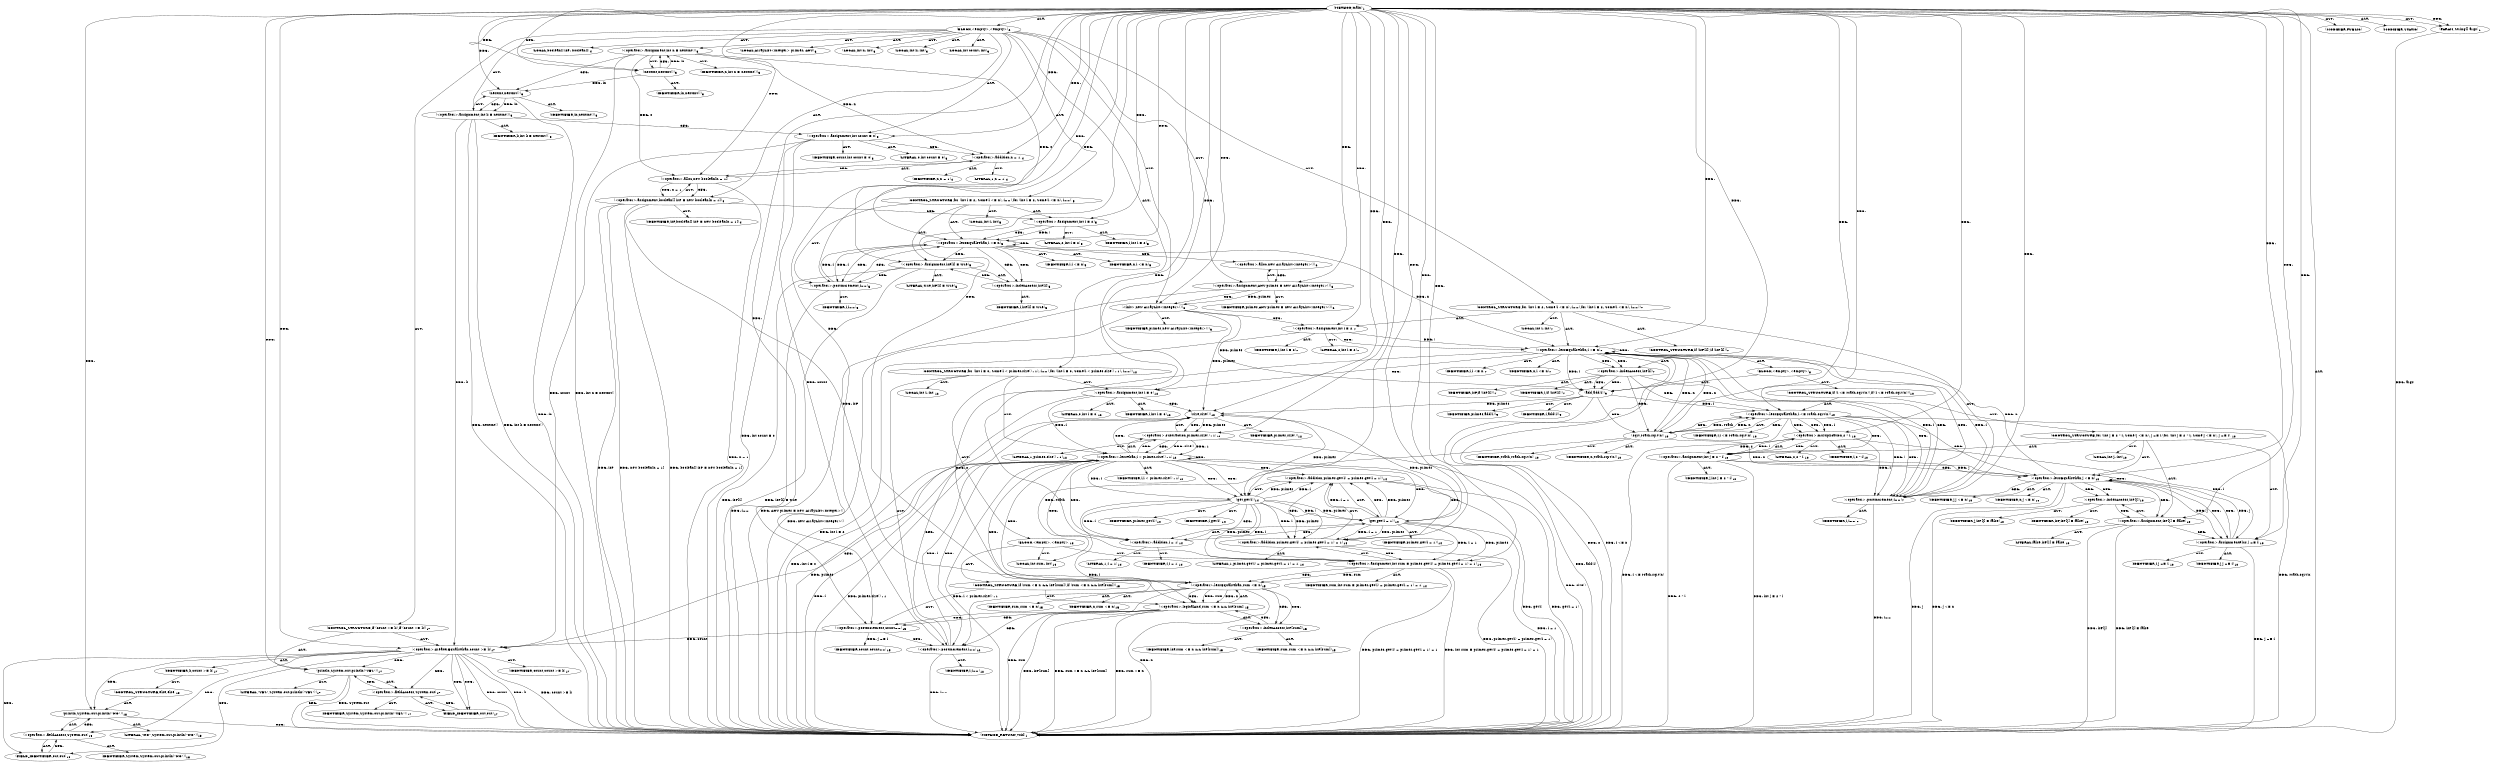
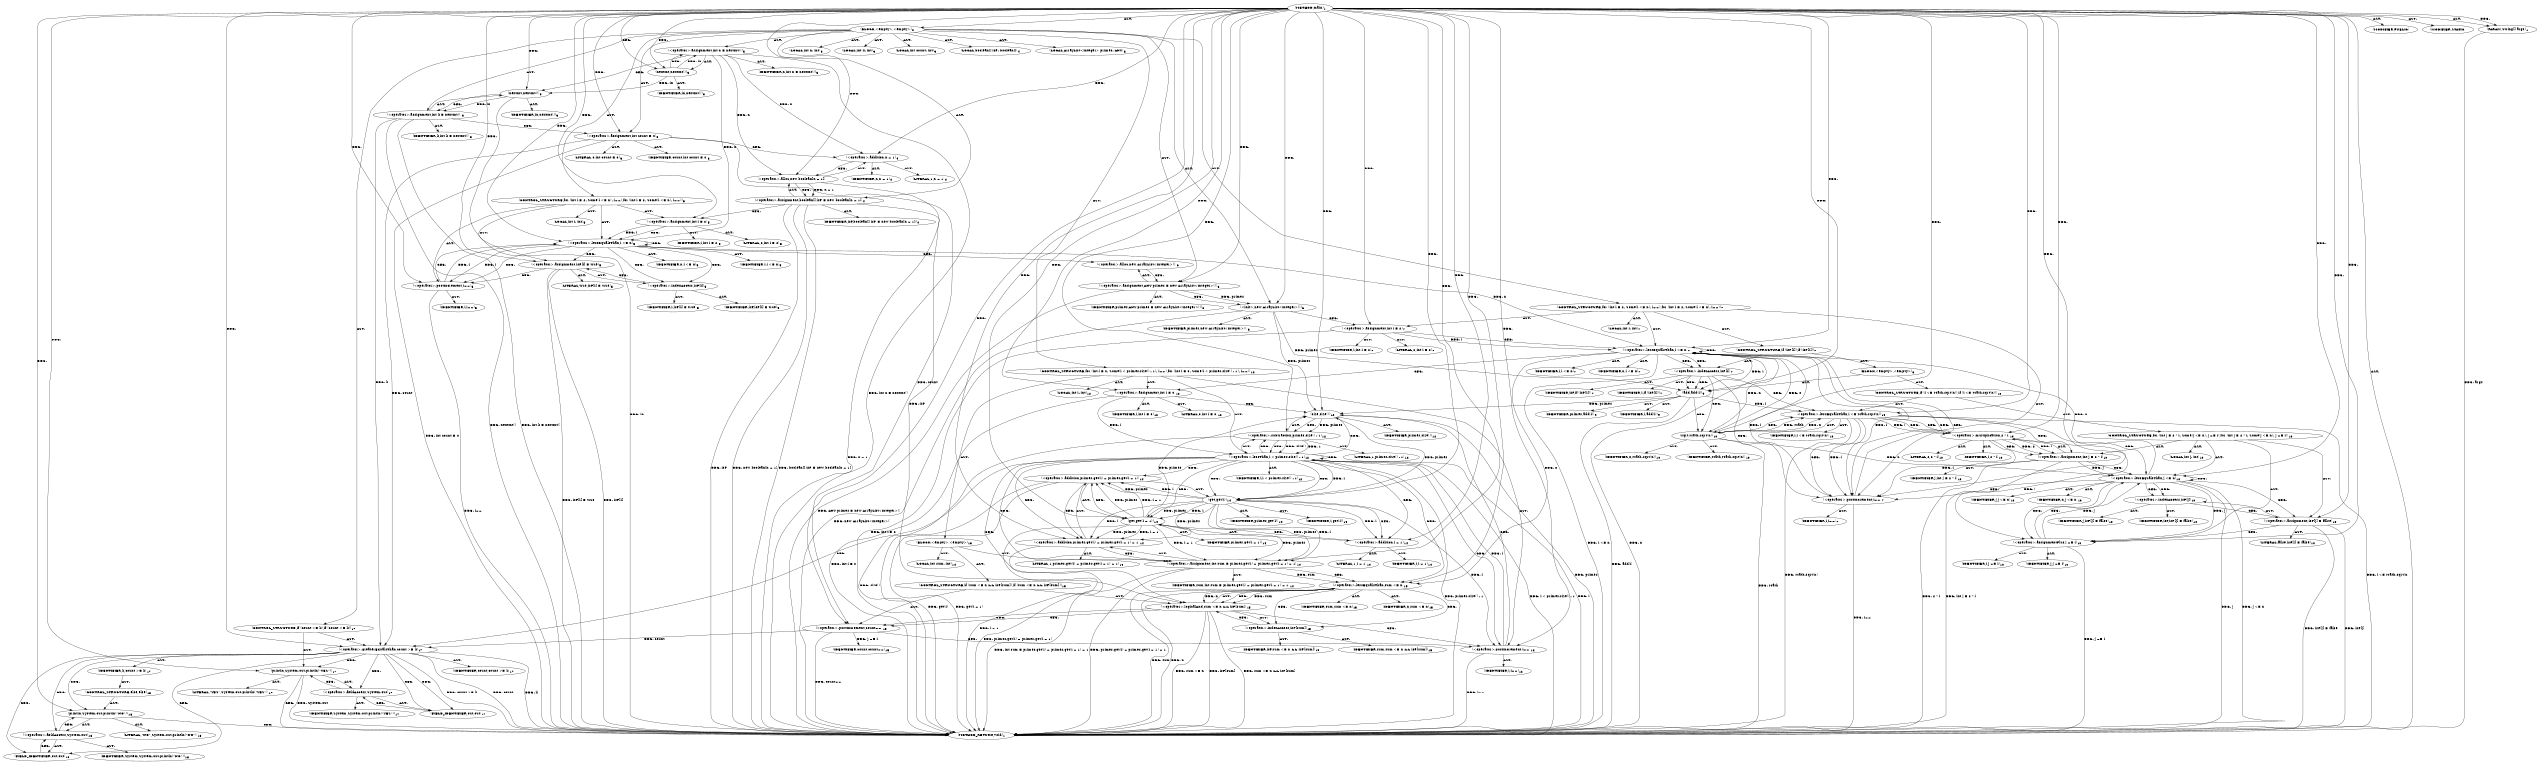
none -> (752, 308)
(1778, 425) -> (1844, 425)
(1255, 477) -> (1624, 727)
none -> (834, 724)
